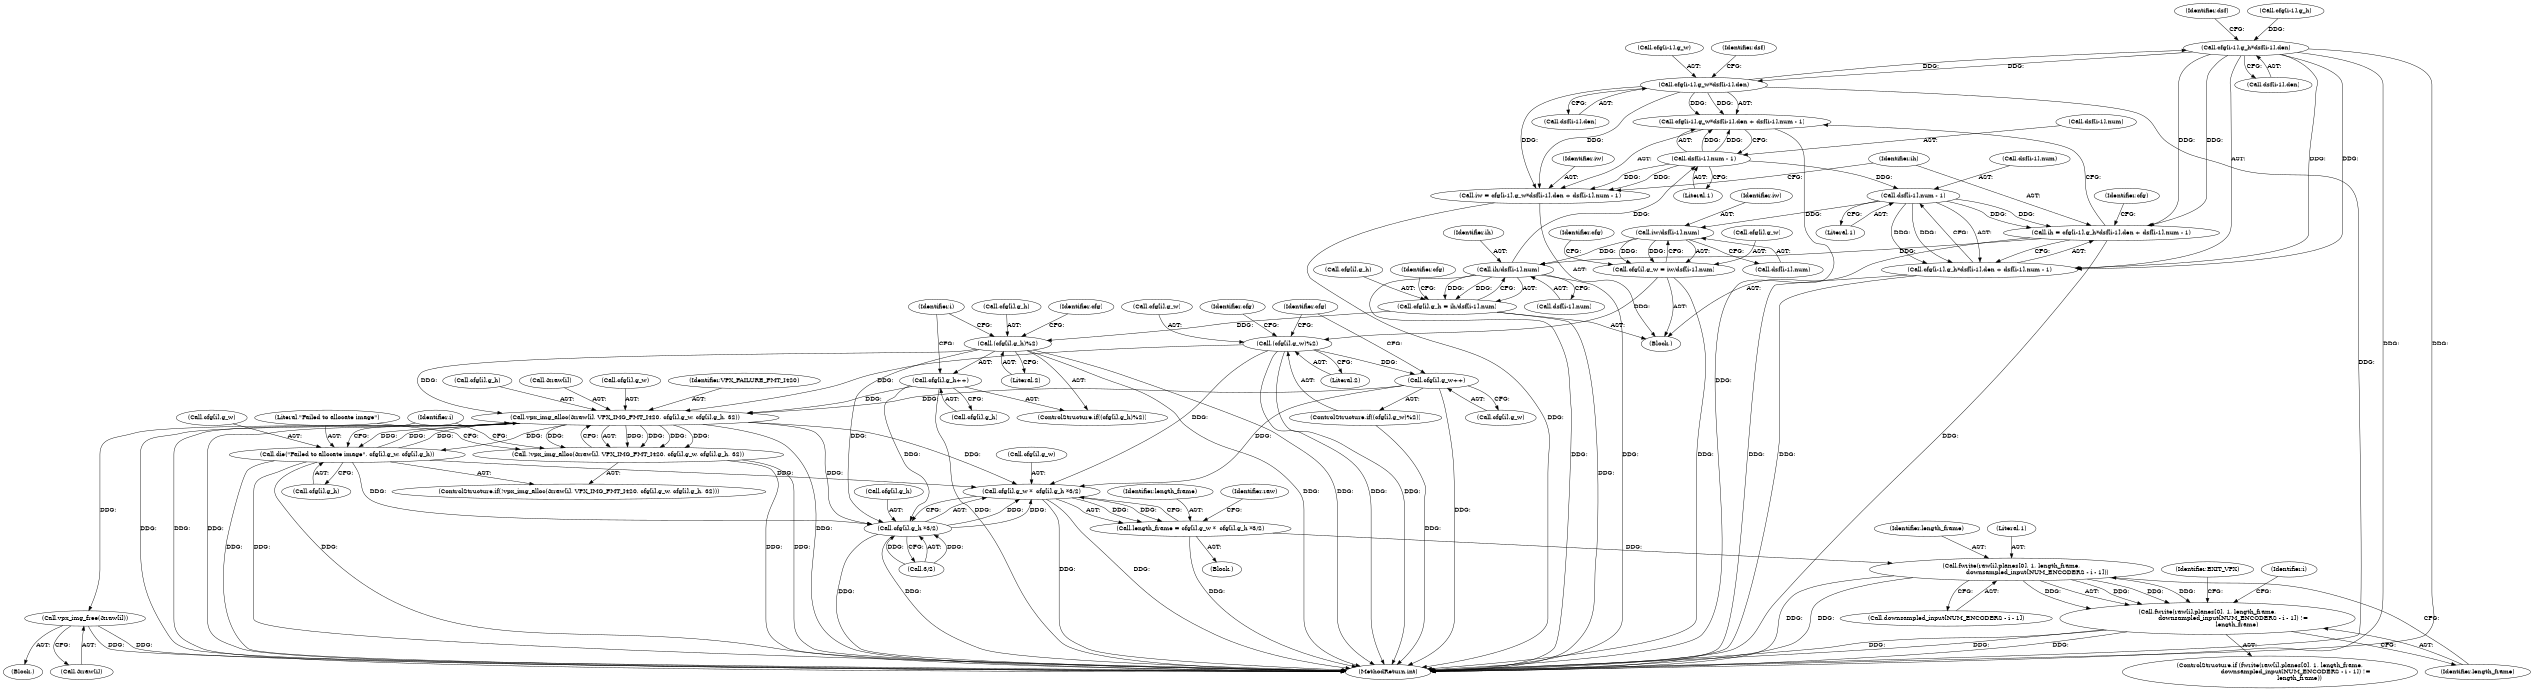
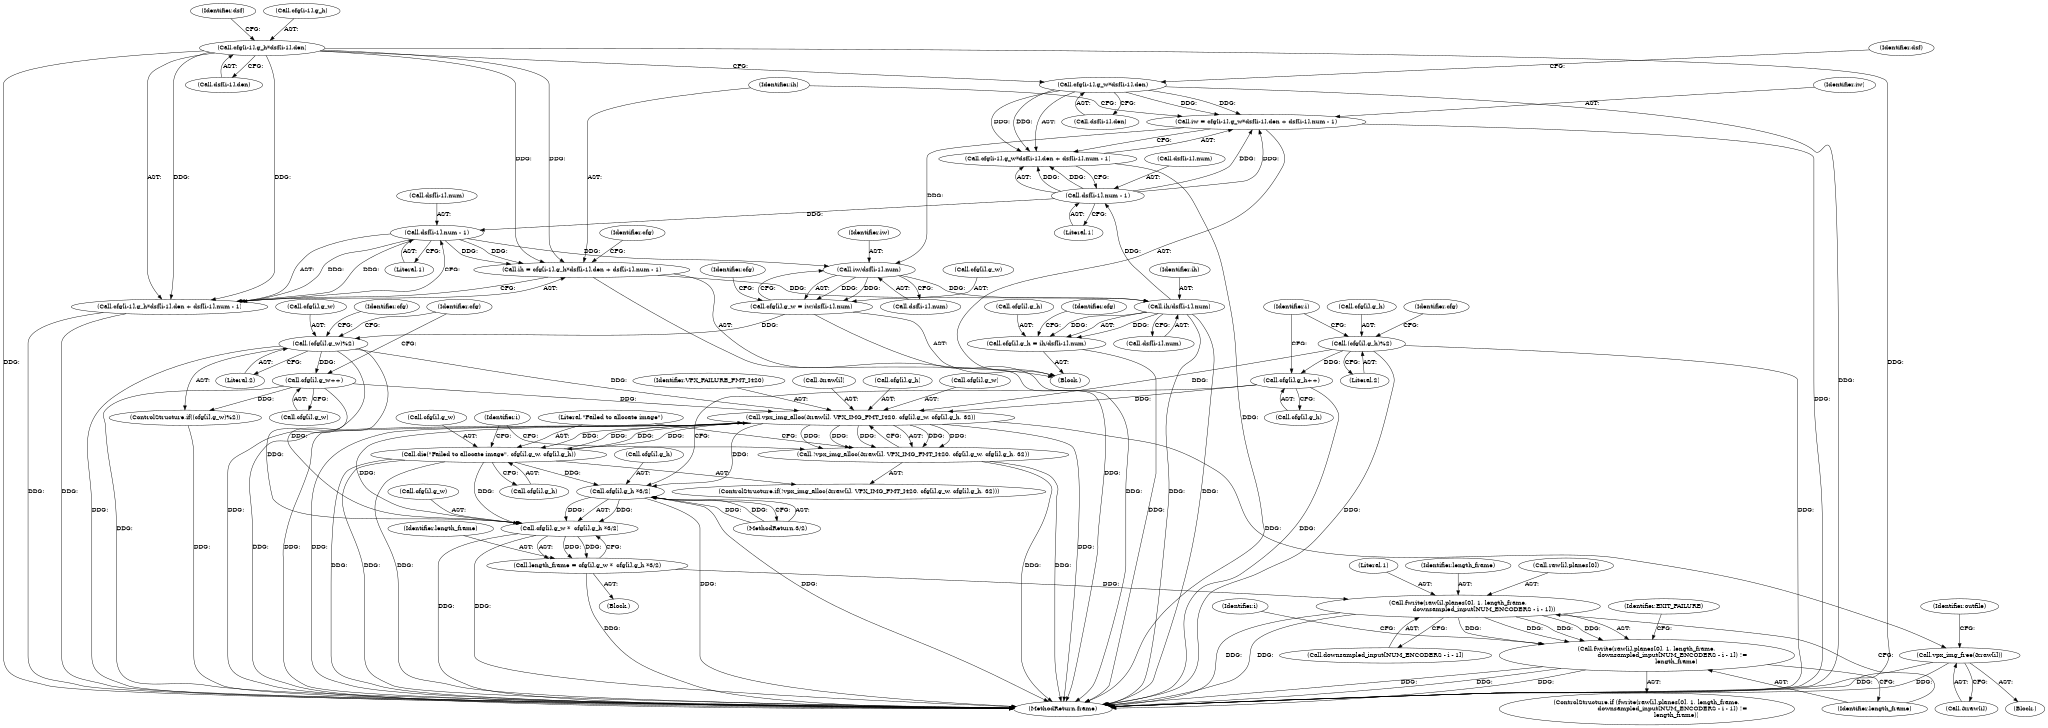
(2277, 30) -> (292, 30)
(1664, 48) -> none
(1965, 61) -> none
(2017, 67) -> (741, 67)
(1993, 135) -> (1144, 139)
none -> (995, 143)
(1492, 293) -> none
(1221, 324) -> none
(986, 362) -> (1333, 362)
(1301, 388) -> (223, 360)
(859, 394) -> none
(1414, 399) -> (267, 399)
(1092, 418) -> none
(913, 455) -> (703, 436)
(1255, 492) -> none
(943, 501) -> none
none -> (1566, 566)
(921, 569) -> (777, 529)
(2207, 569) -> (1664, 606)
none -> (1960, 606)
(1388, 672) -> (1063, 709)
